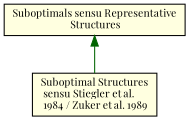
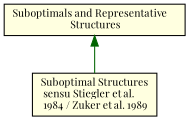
(95, 20) -> (95, 20)
